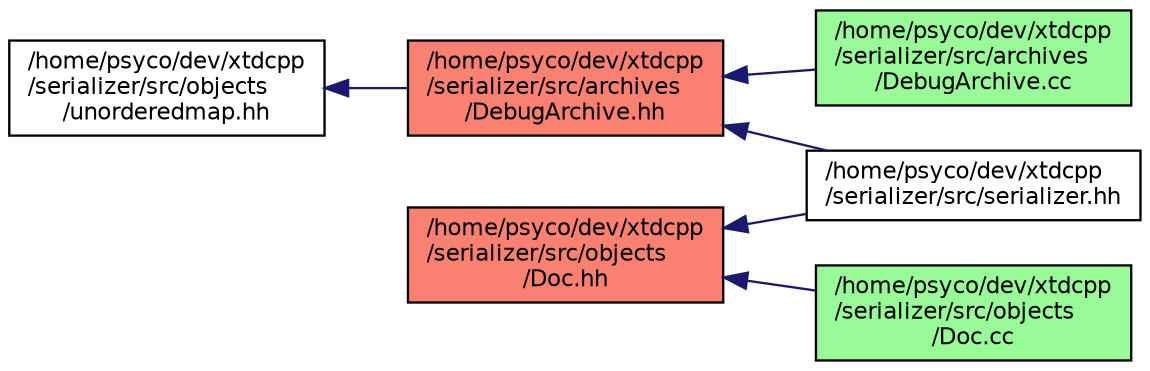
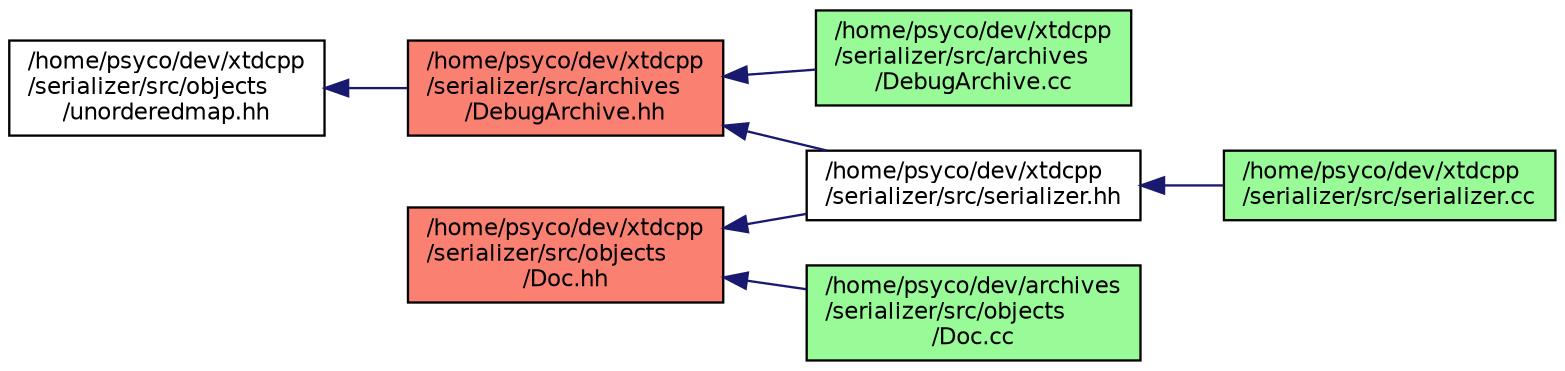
none -> (1390, 185)
(974, 313) -> (974, 313)
